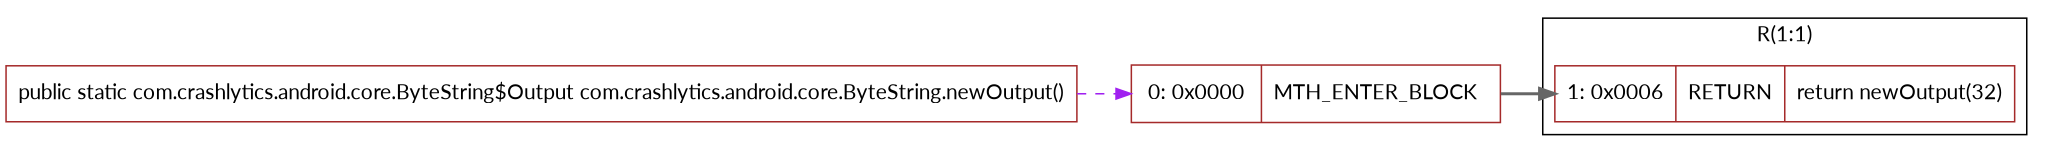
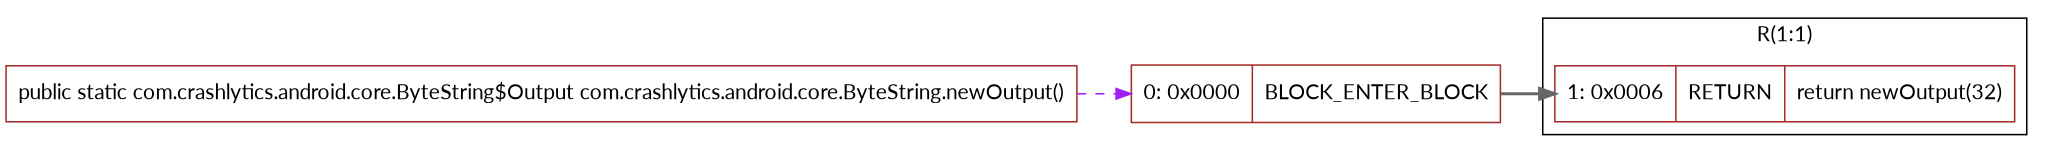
(1376, 93) -> (1376, 93)
